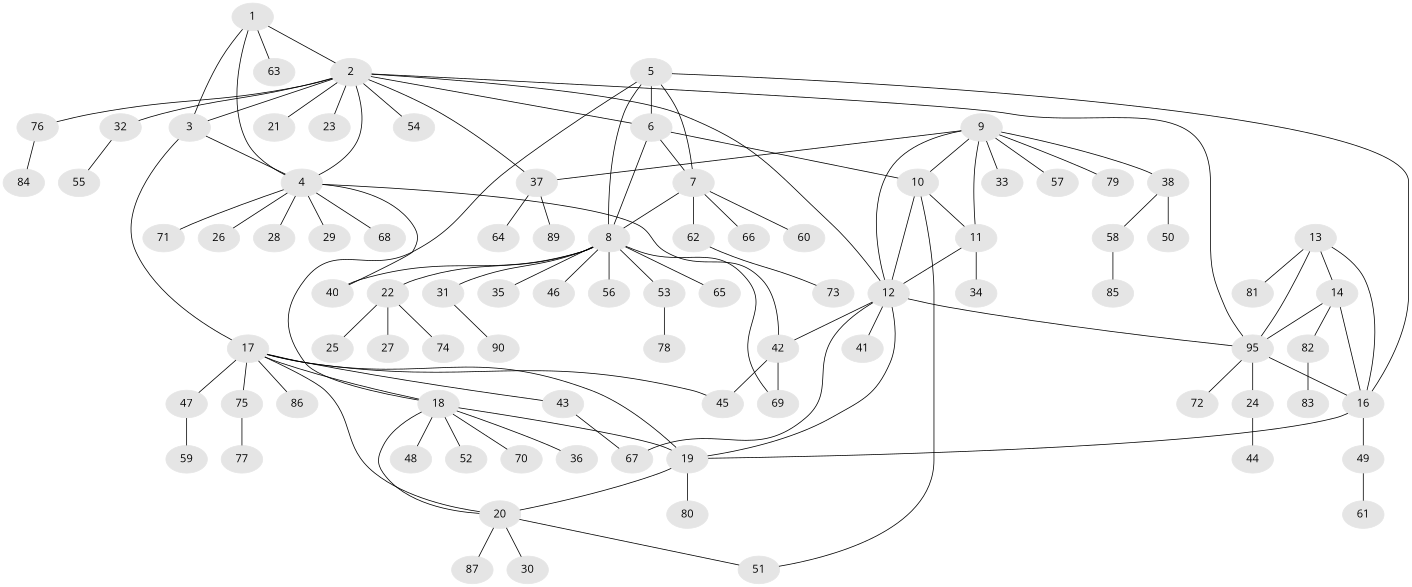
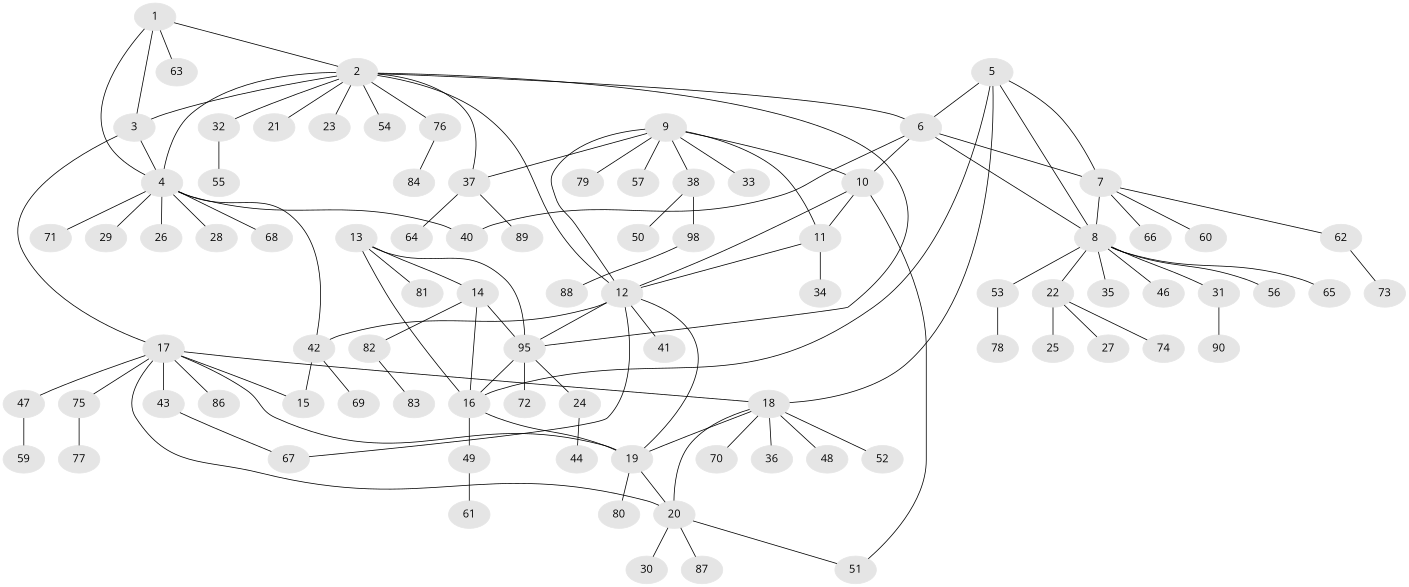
(1113, 238) -> (694, 238)
(452, 266) -> (700, 210)
(744, 276) -> none
(1113, 293) -> (567, 293)
(723, 404) -> (303, 404)
